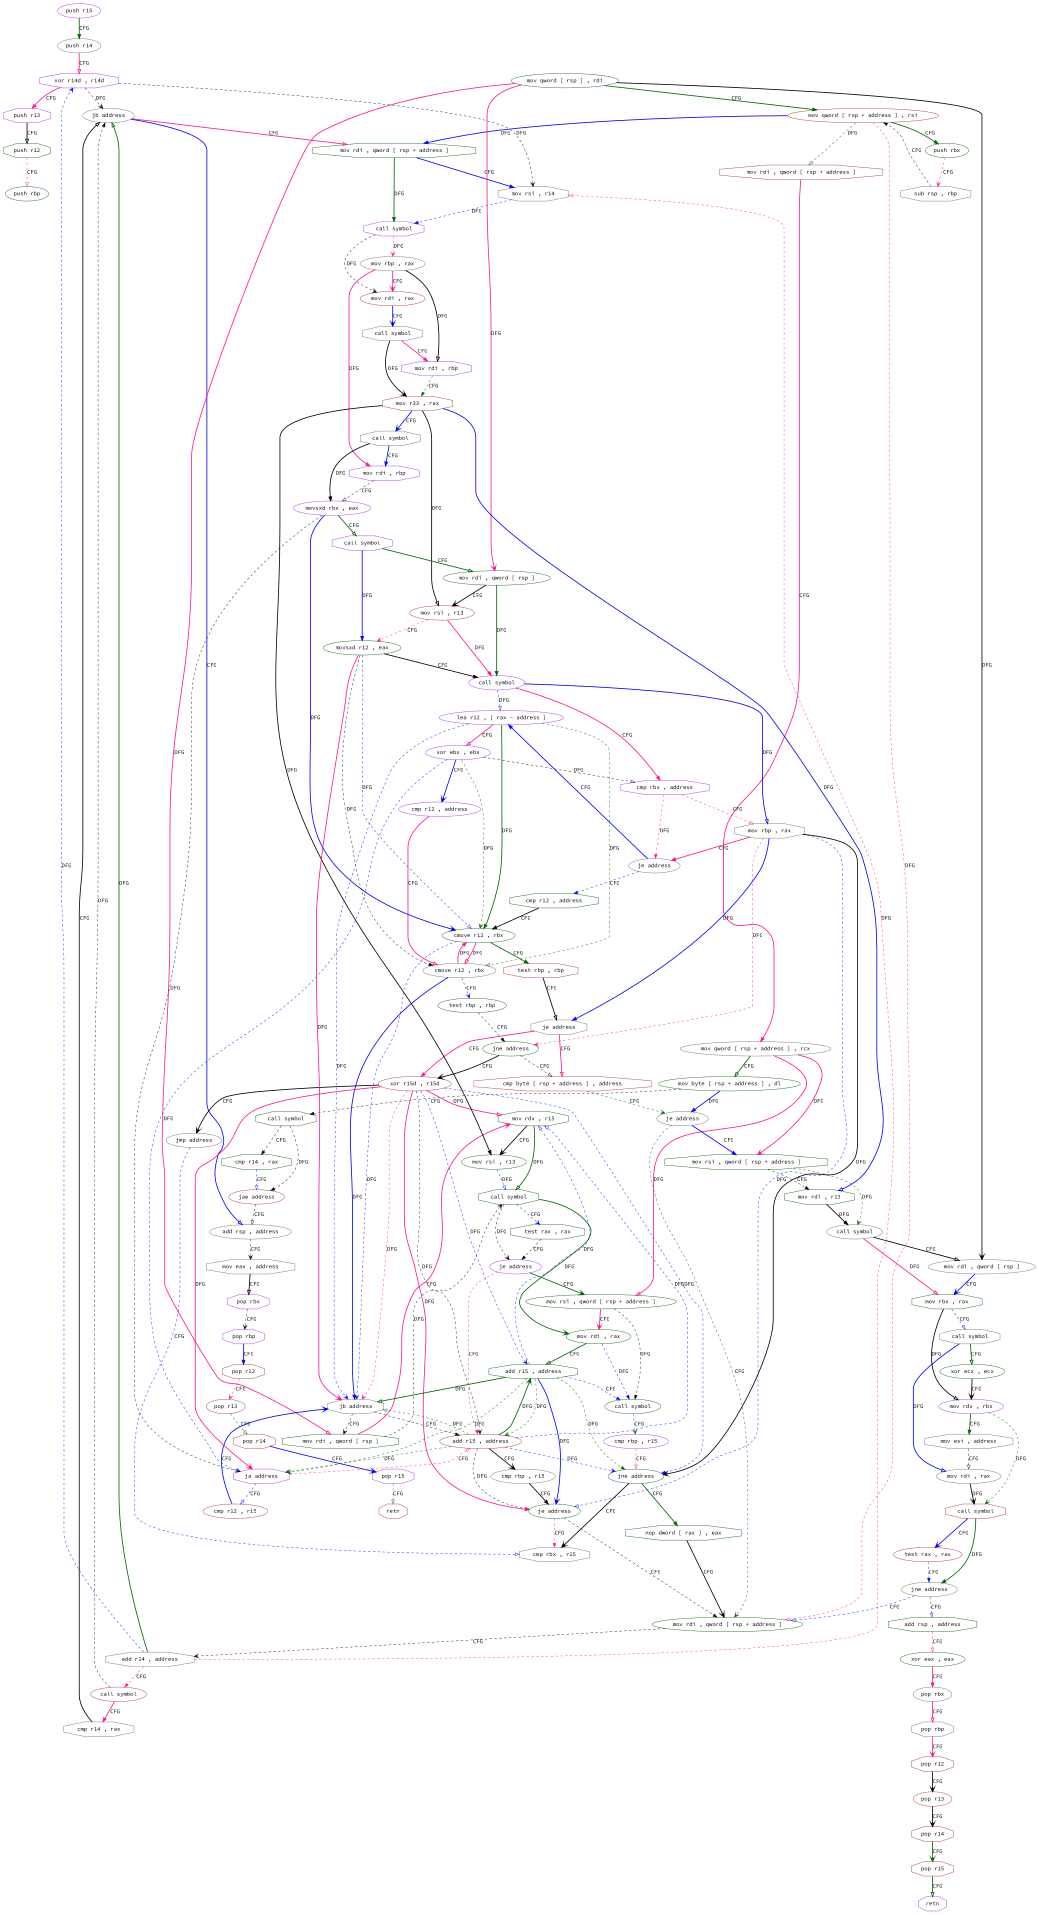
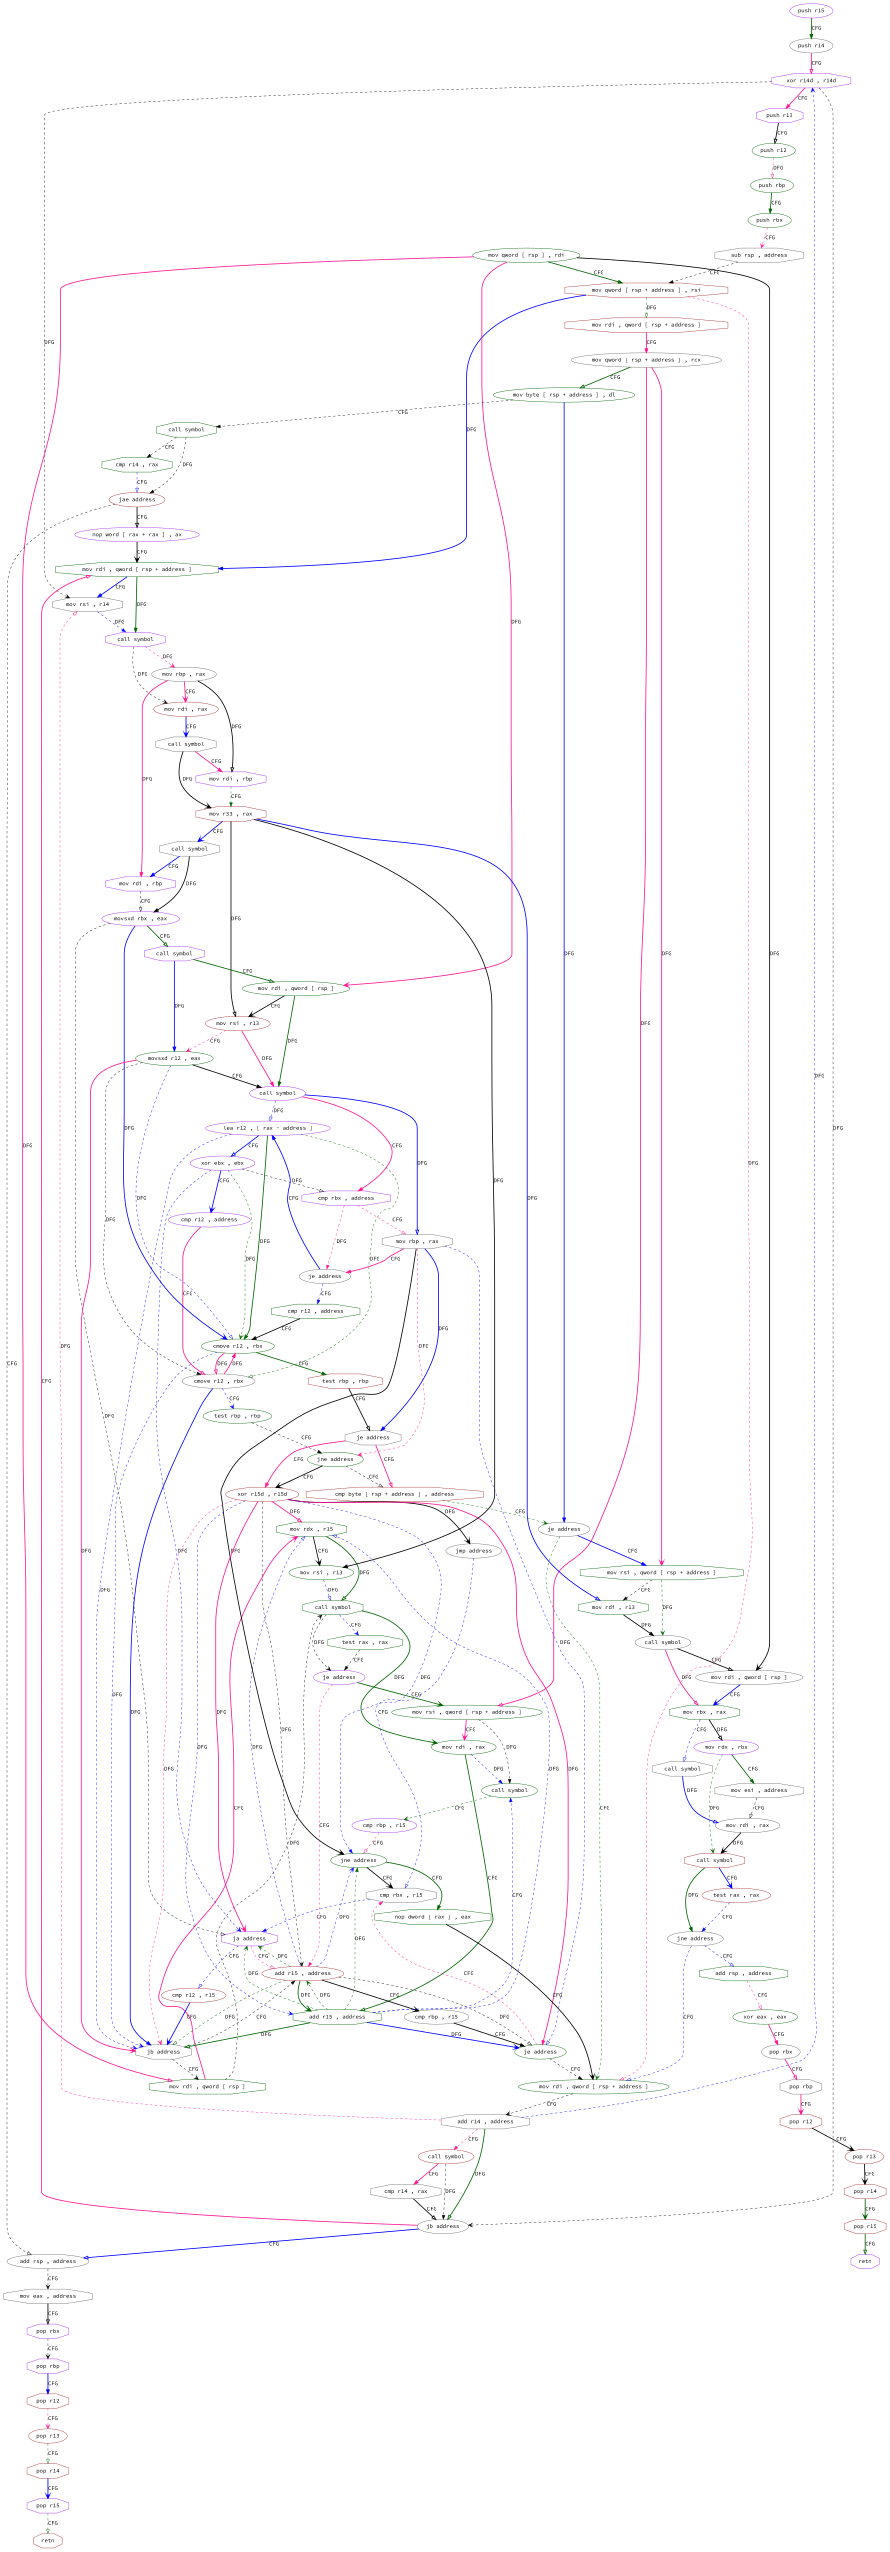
(863, 116) -> (646, 290)
(914, 130) -> (771, 201)
(27, 151) -> (774, 151)
(32, 172) -> (778, 168)
(936, 194) -> (759, 255)
none -> (137, 535)
(481, 734) -> (247, 1145)
(228, 1101) -> (450, 1512)
(972, 1372) -> none
none -> (317, 1910)
